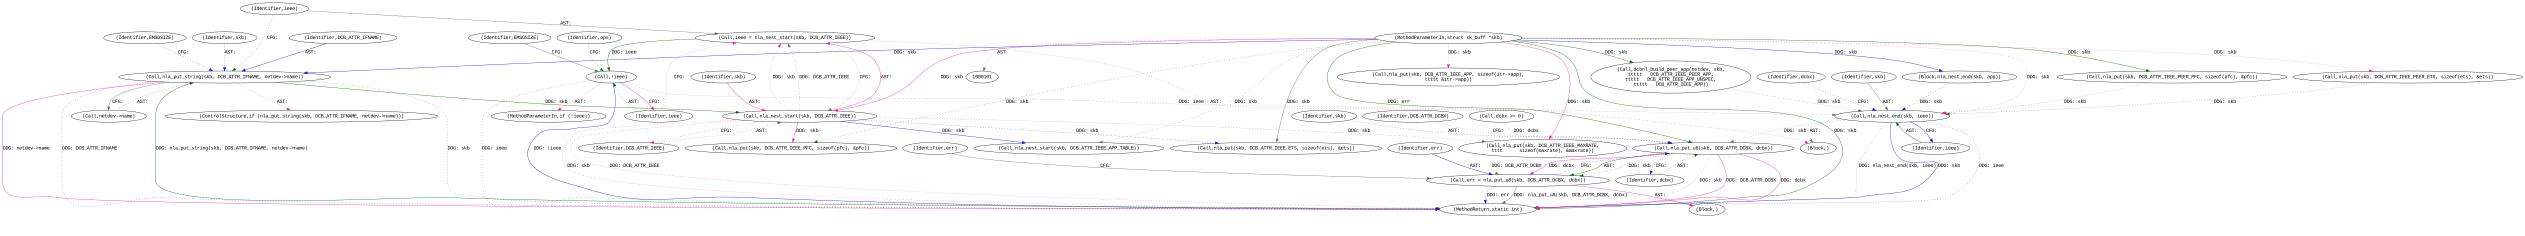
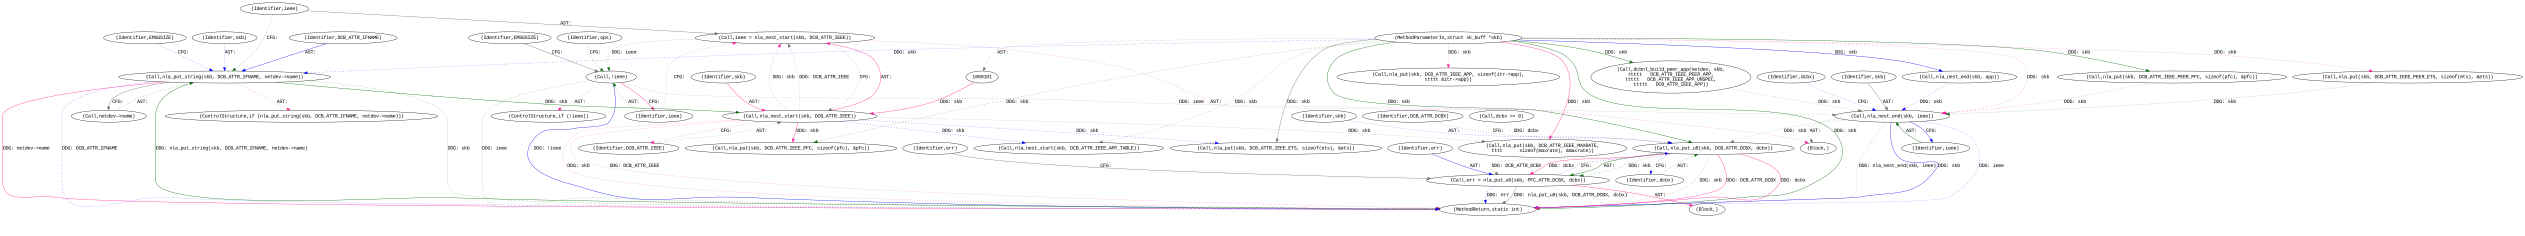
(644, 42) -> (644, 42)
(989, 50) -> (926, 104)
(869, 51) -> (869, 51)
(1959, 77) -> (1959, 77)
(1399, 102) -> (1399, 102)
(549, 116) -> (549, 116)
(931, 132) -> (931, 132)
(1518, 180) -> (1518, 180)
